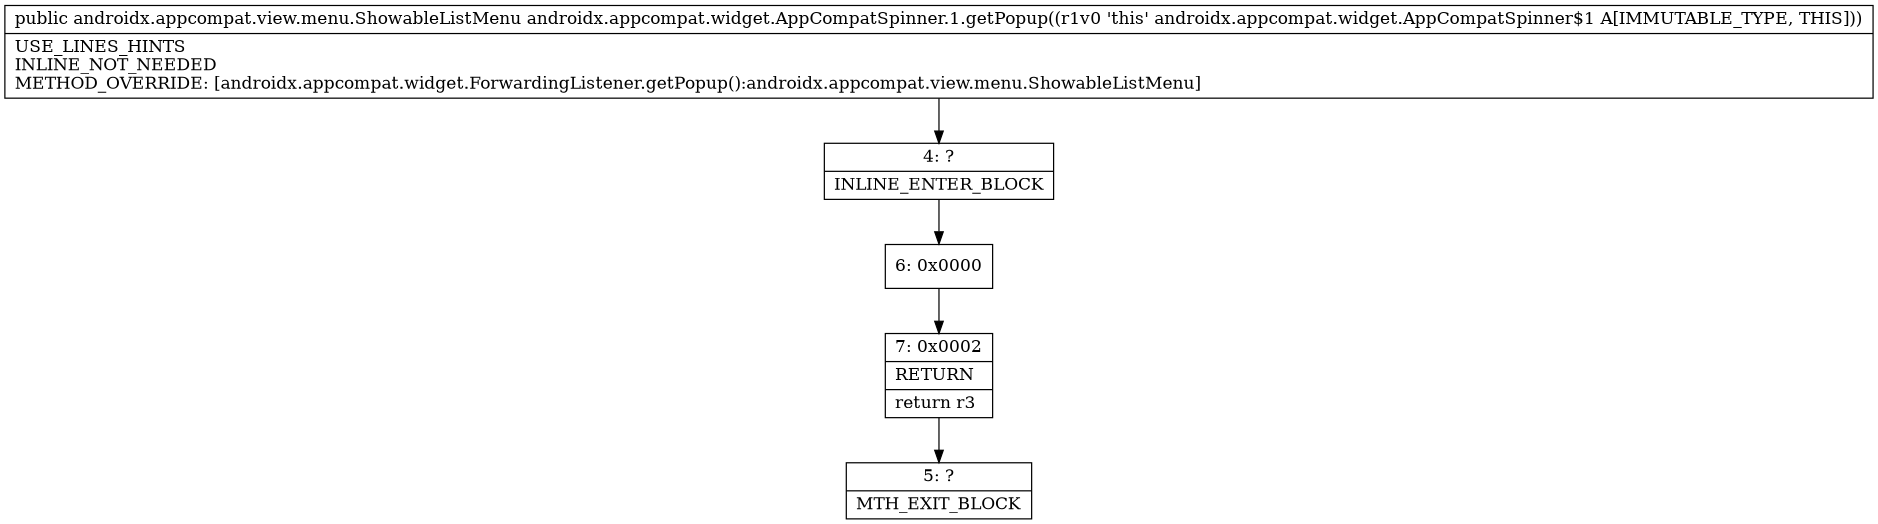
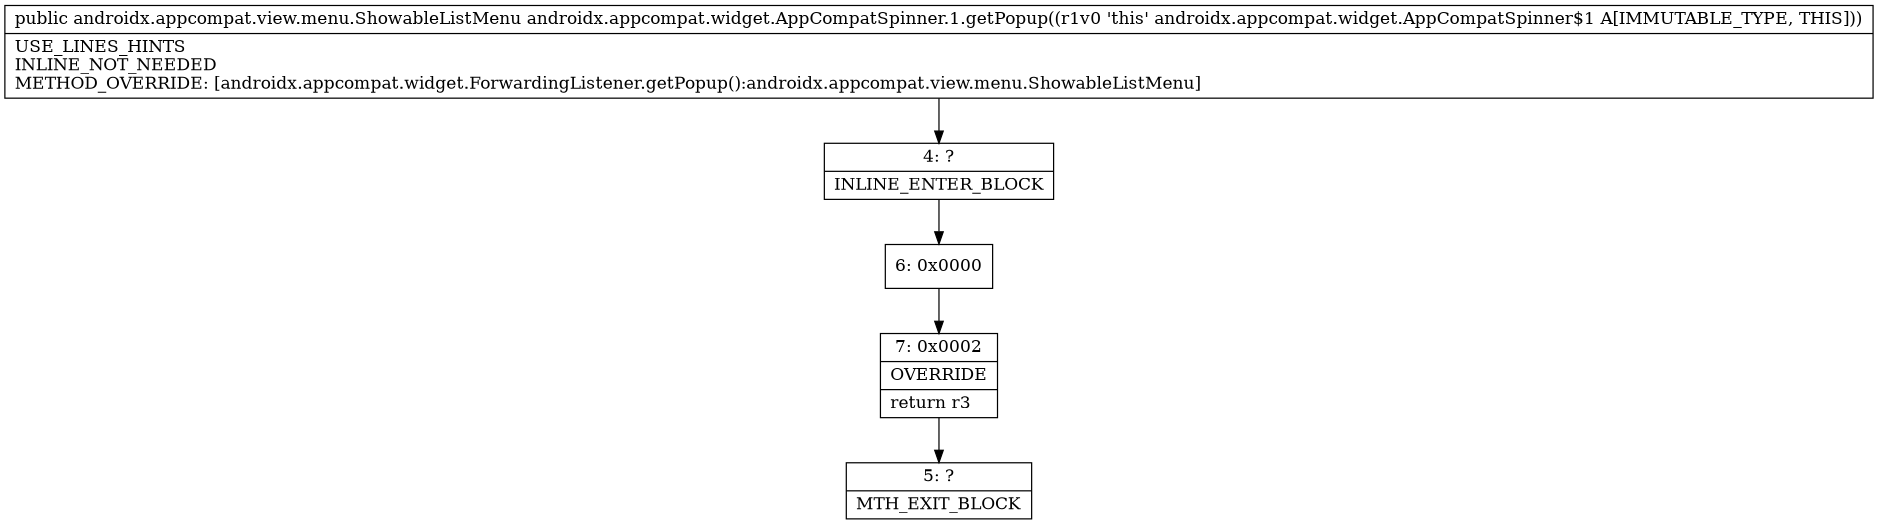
(935, 375) -> (939, 375)
